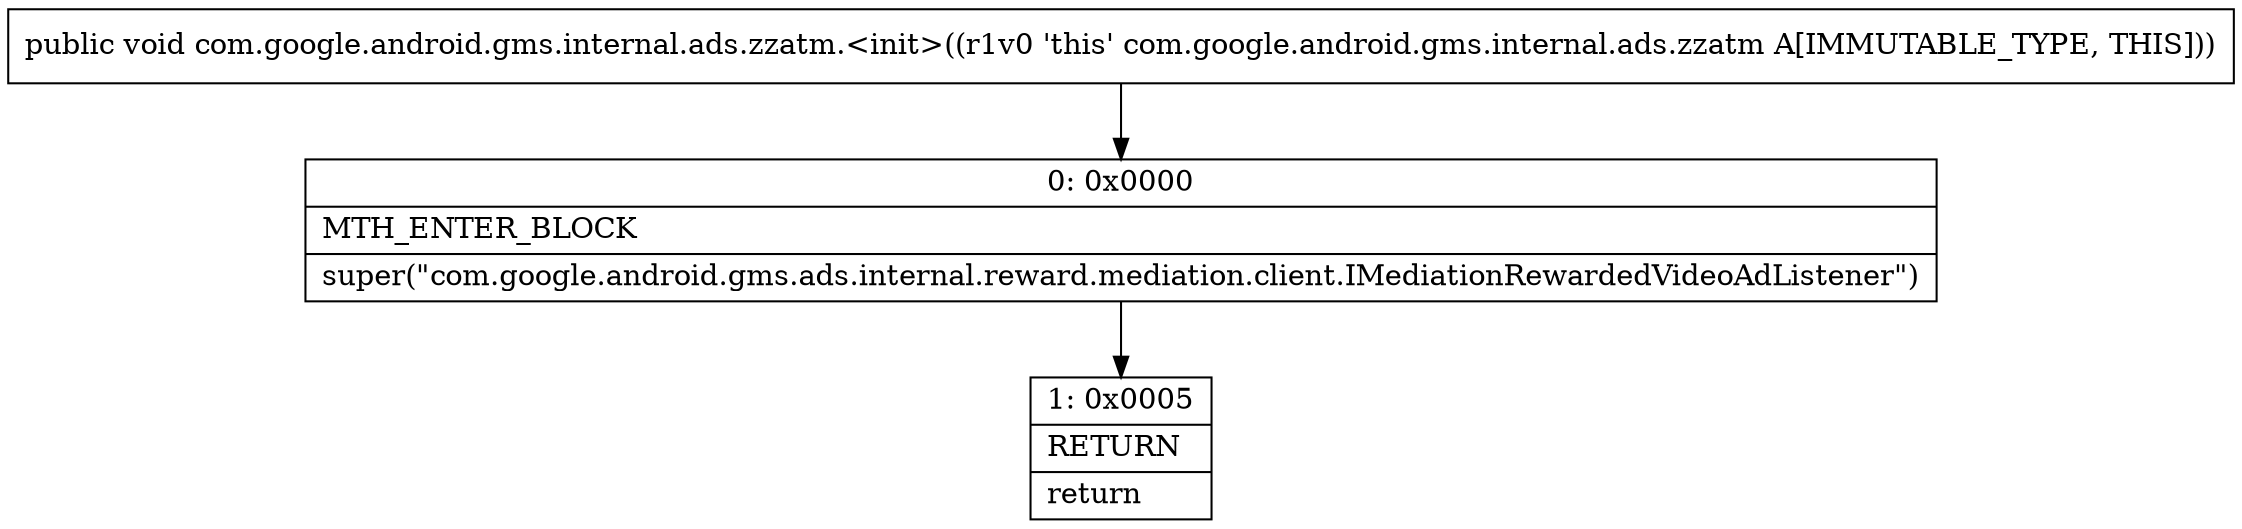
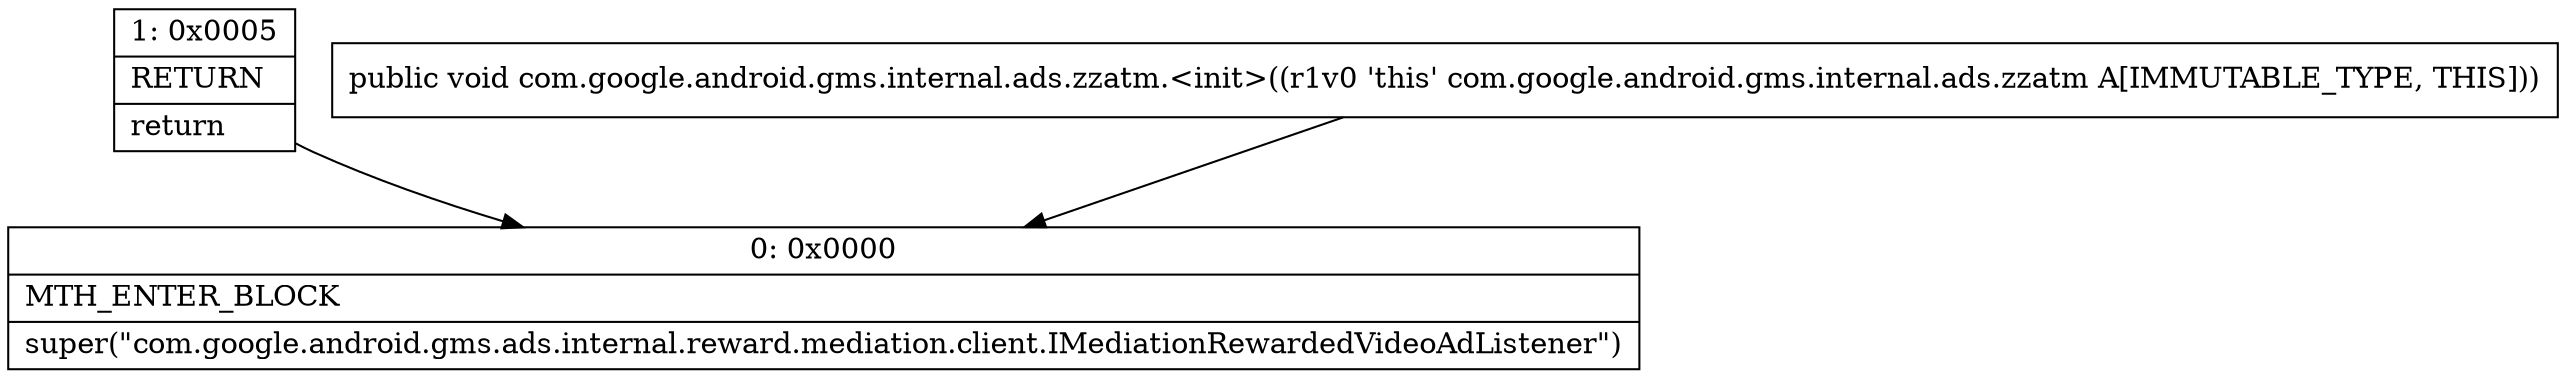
(1121, 329) -> (398, 186)
